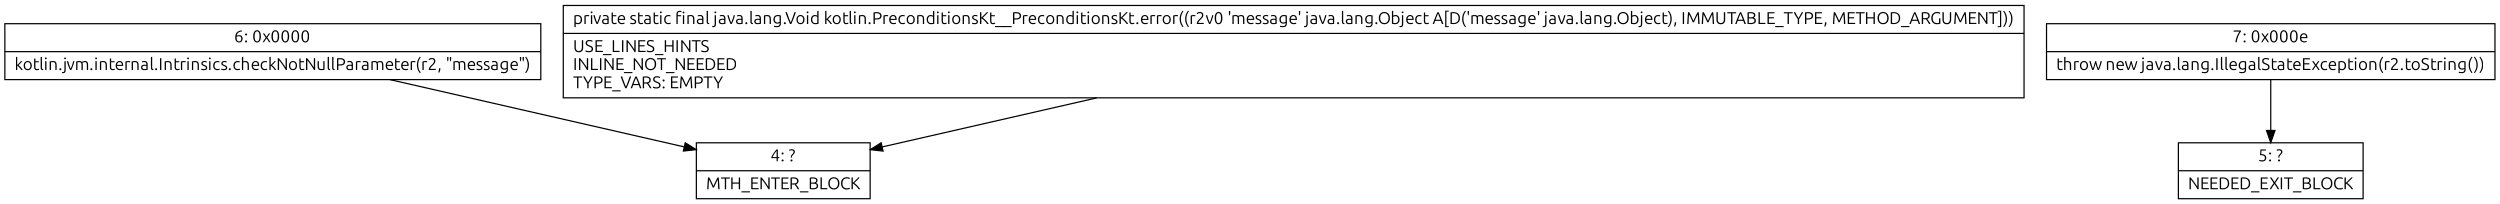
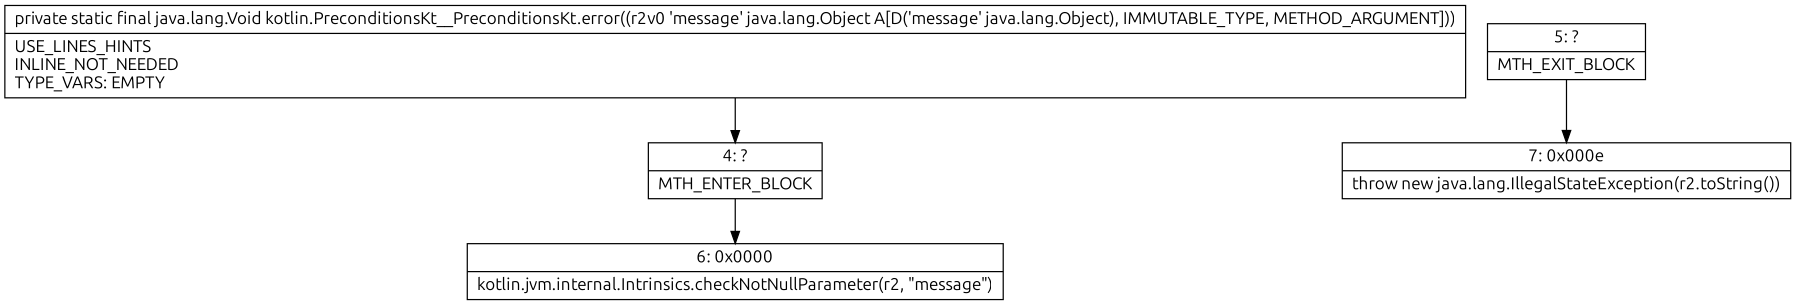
(2271, 105) -> (1566, 105)
(537, 113) -> (735, 215)
(2271, 184) -> (1566, 65)
